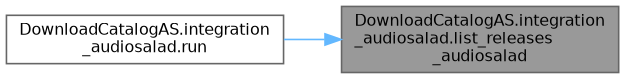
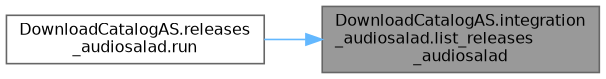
(145, 39) -> (135, 39)
